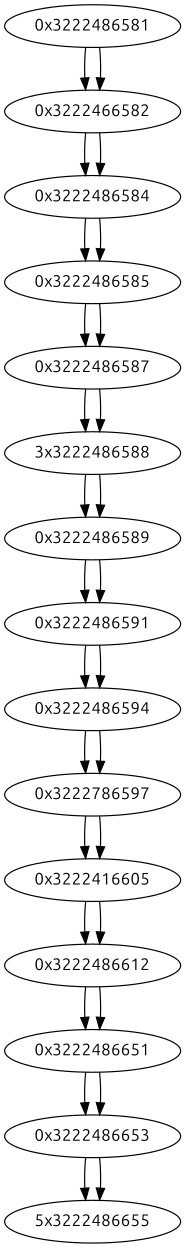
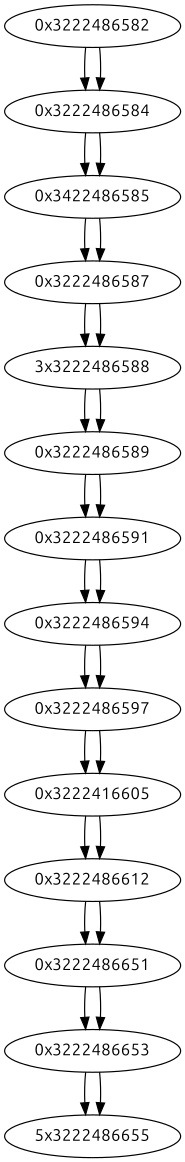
(93, 26) -> none
(93, 111) -> (93, 26)
(93, 282) -> (93, 197)
(93, 795) -> (93, 709)
